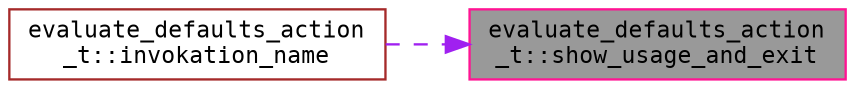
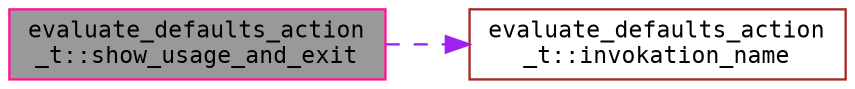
(416, 44) -> (416, 44)
